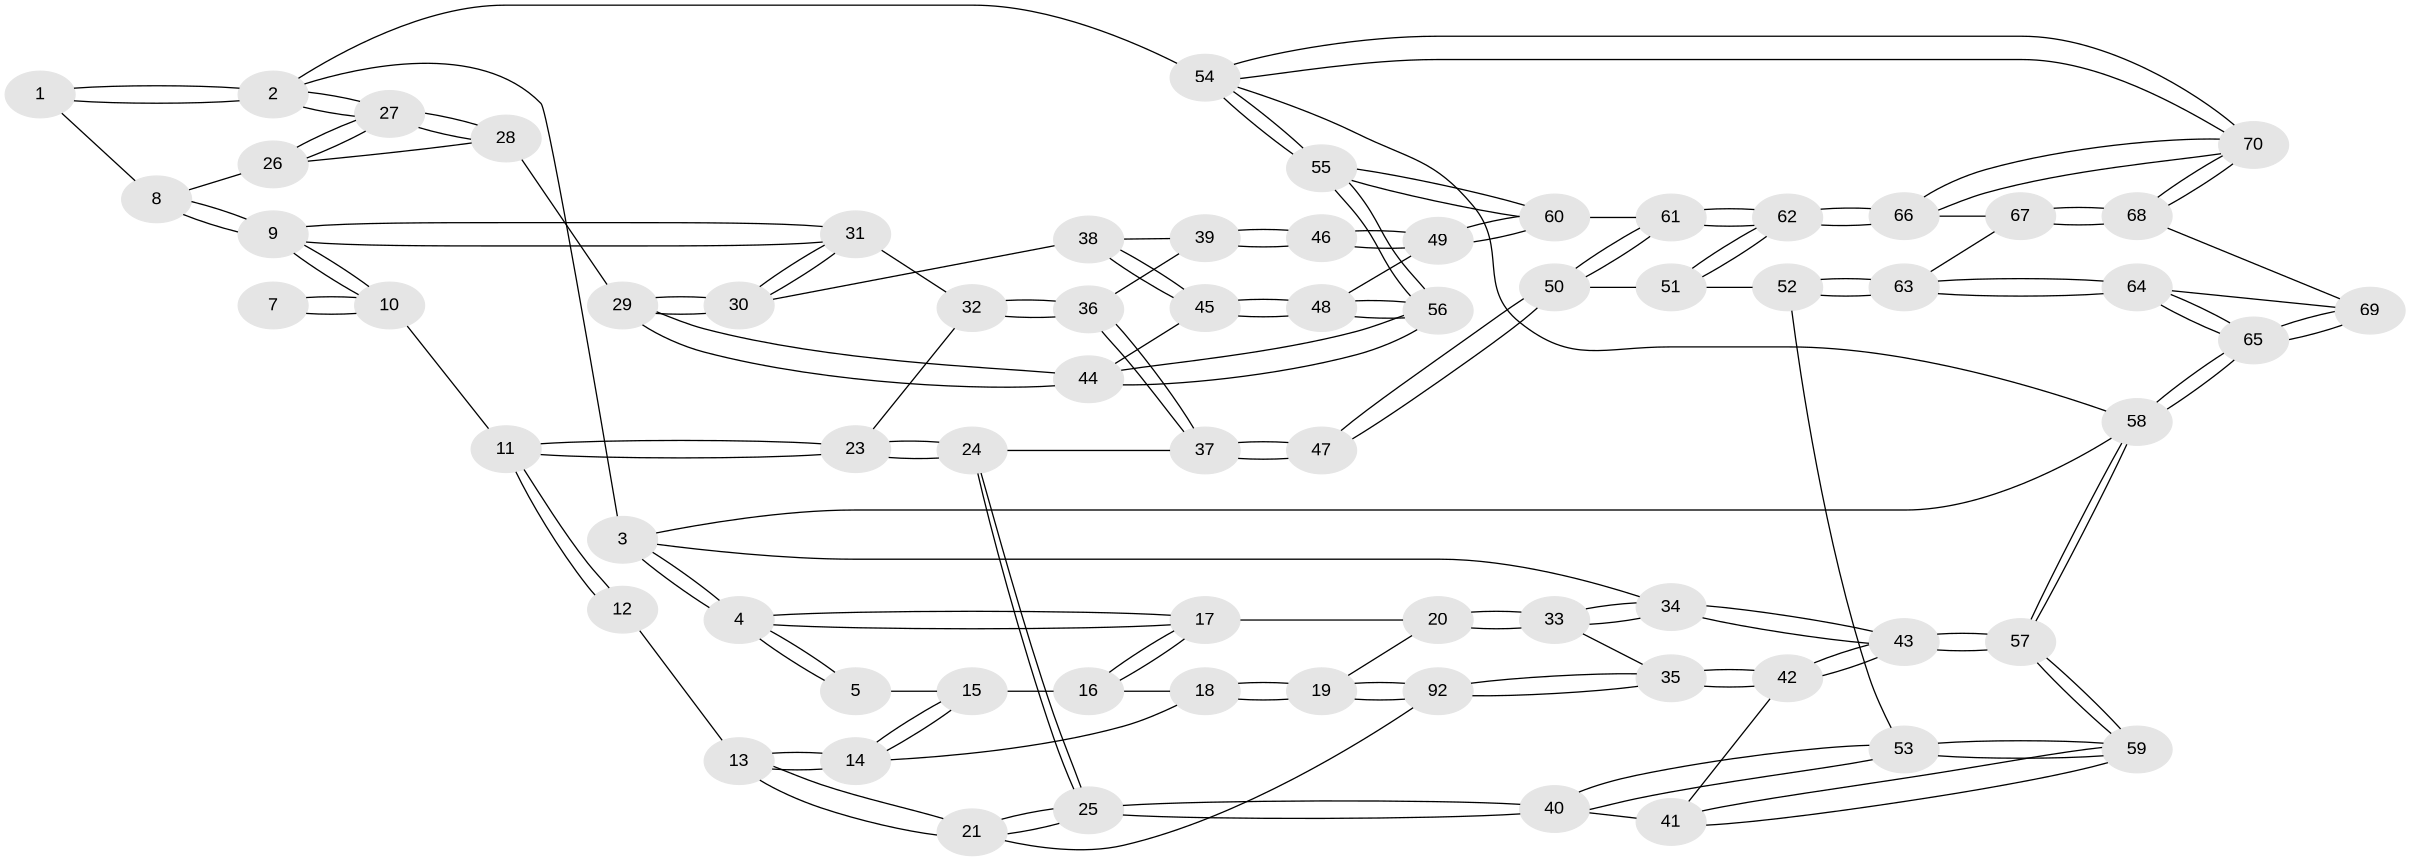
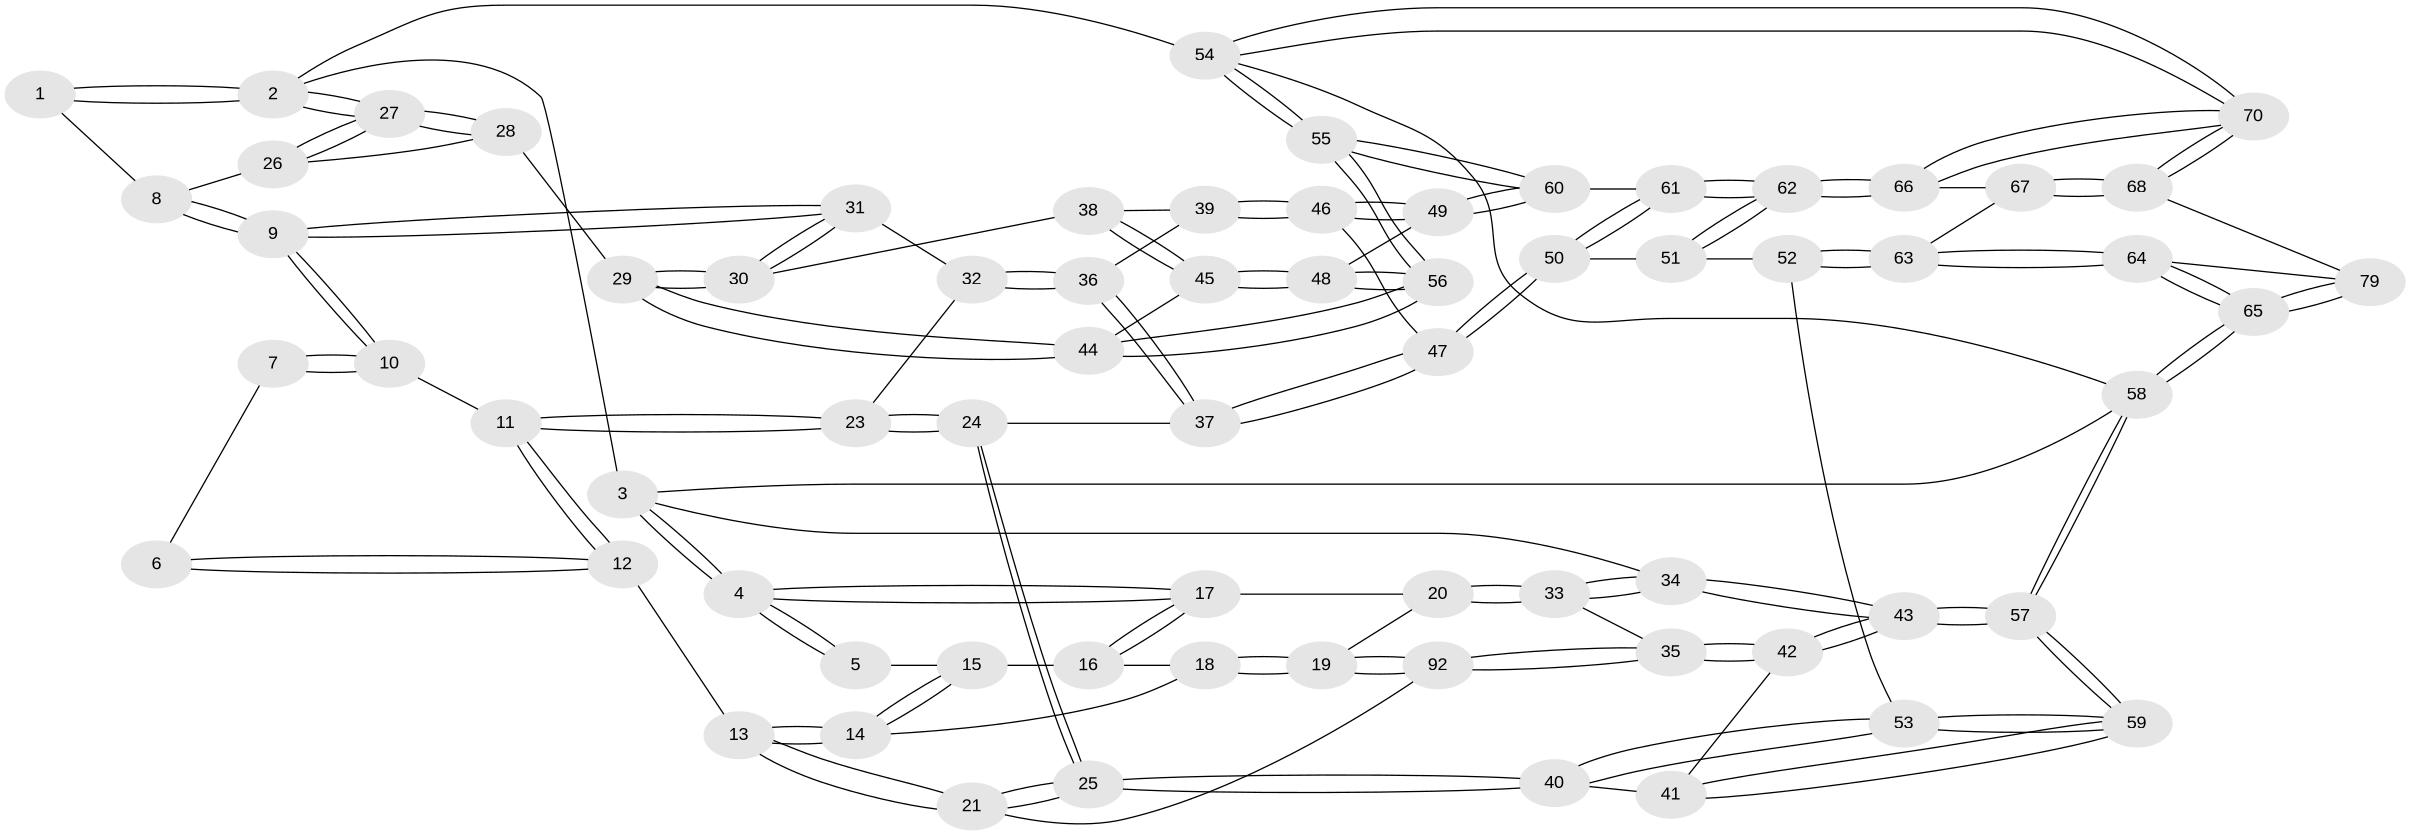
none -> (1380, 281)
(2370, 311) -> (2370, 282)
none -> (157, 564)
